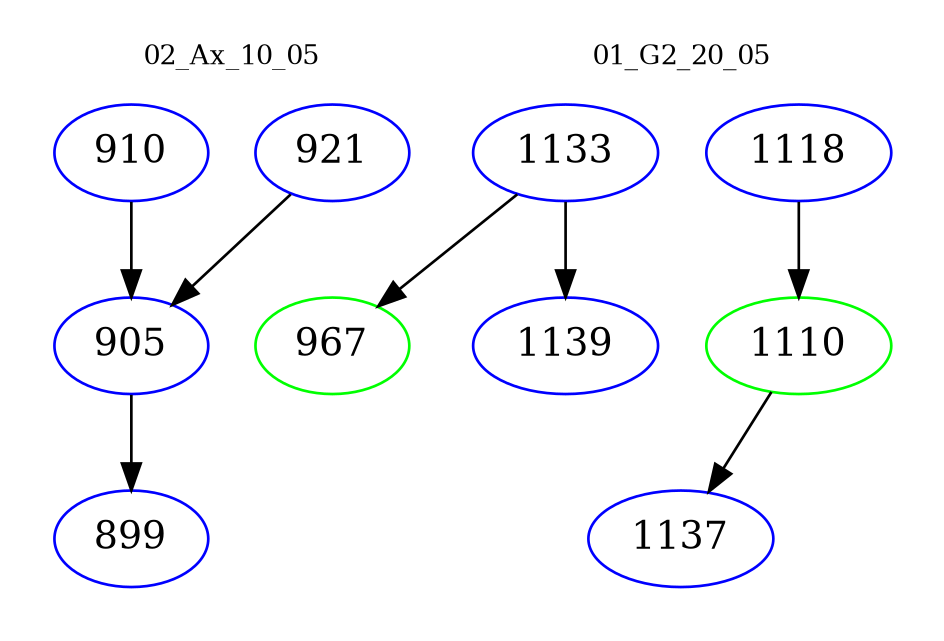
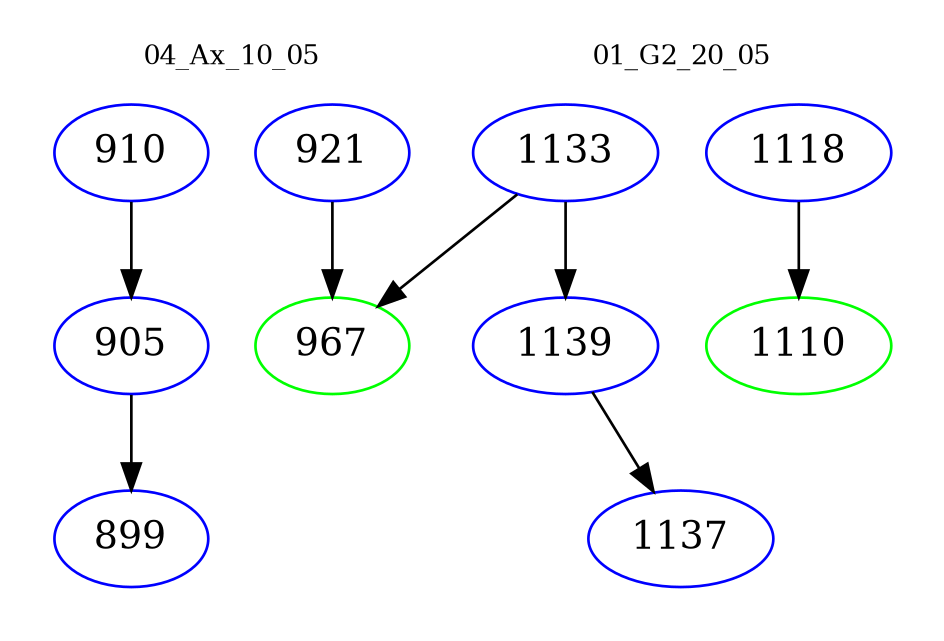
(232, 58) -> (232, 58)
(241, 240) -> (332, 236)
(747, 430) -> (616, 430)
